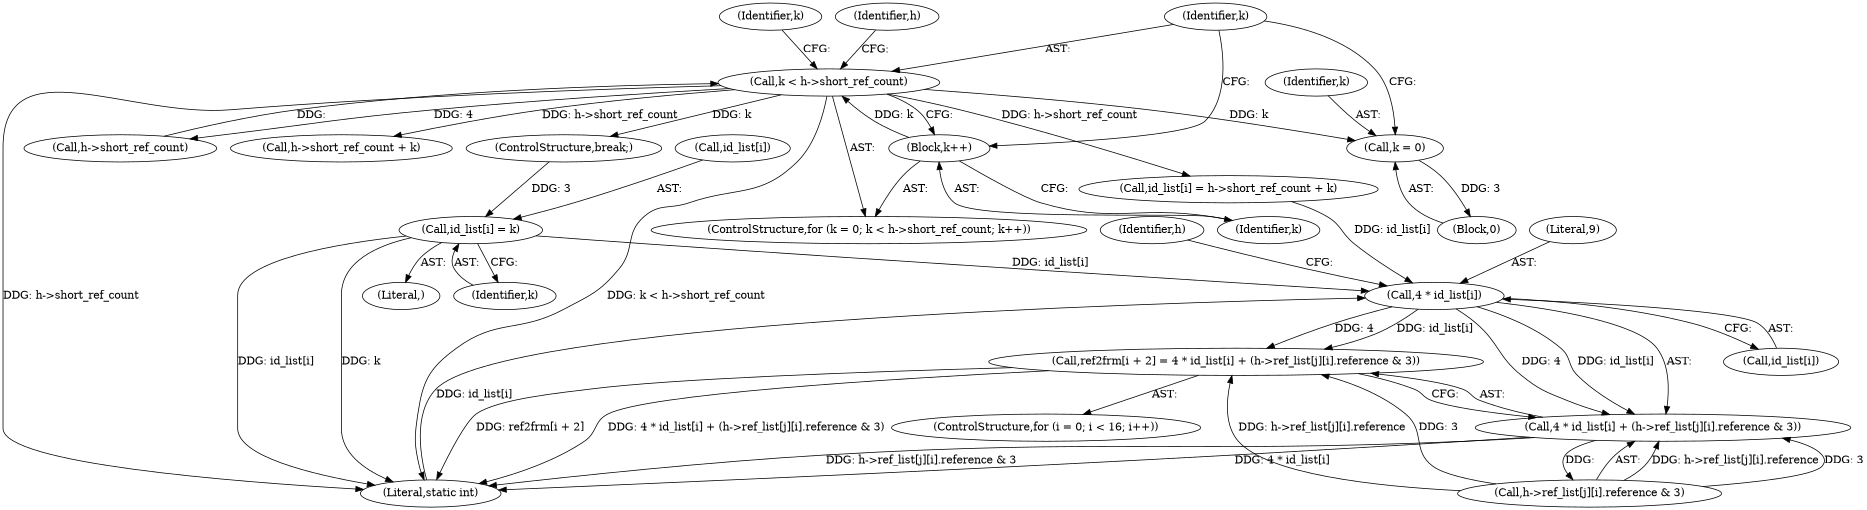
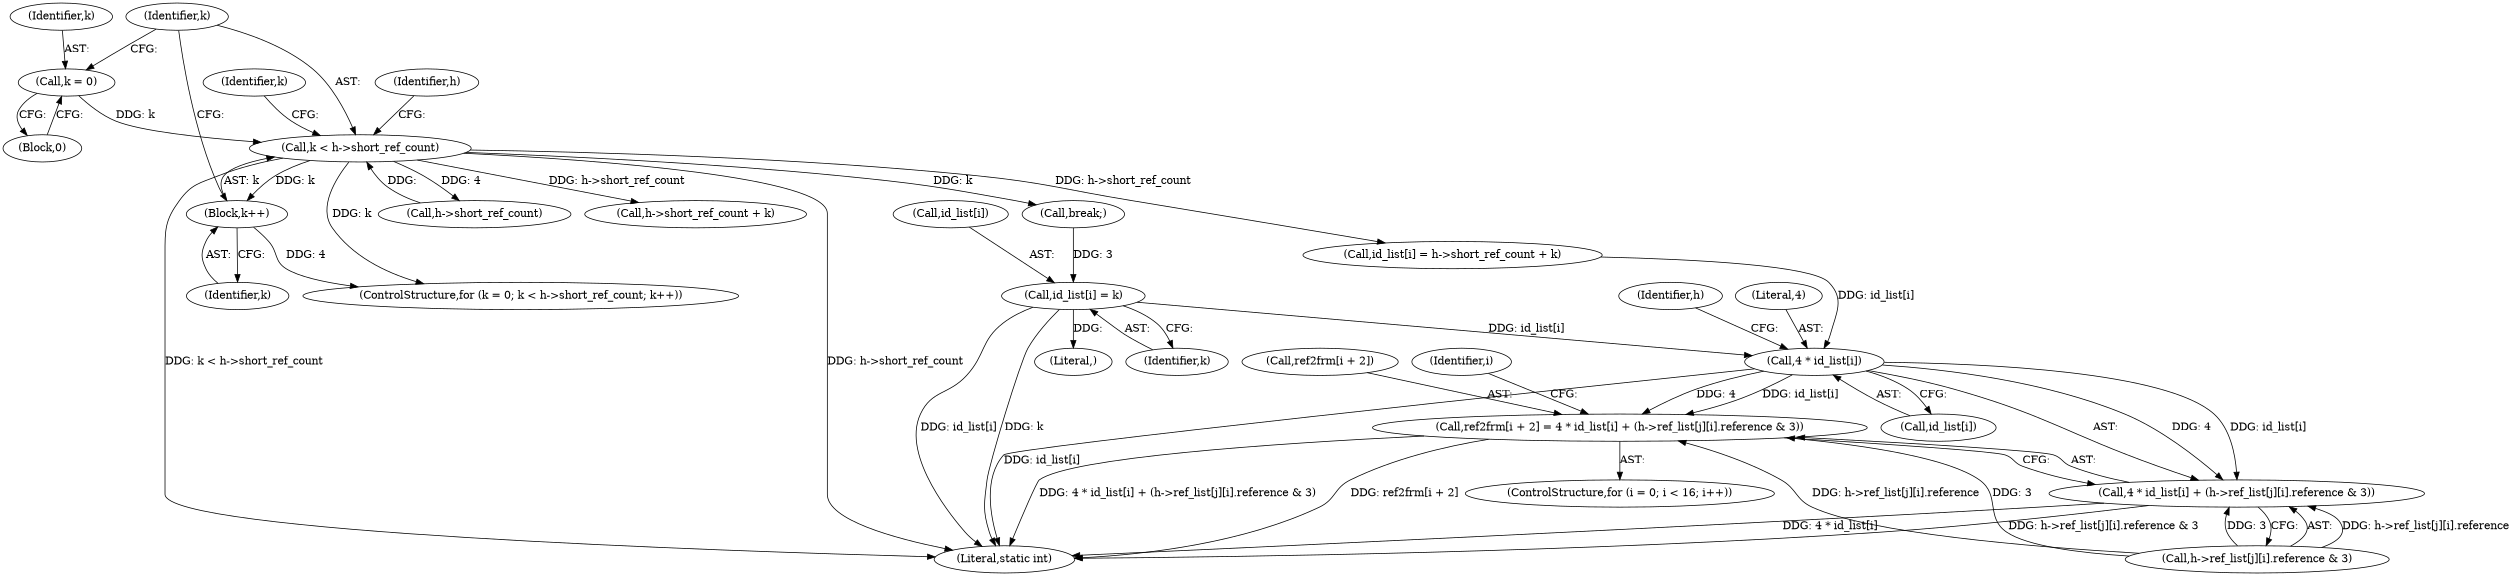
(1137, 108) -> (162, 132)
(894, 115) -> (241, 181)
(941, 115) -> (295, 181)
(564, 148) -> (1073, 214)
(864, 148) -> (352, 214)
(917, 189) -> (306, 255)
(1423, 189) -> (72, 115)
(1481, 189) -> (34, 115)
(1573, 230) -> (1779, 296)
(435, 263) -> (1090, 329)
(845, 320) -> (1335, 414)
none -> (1320, 362)
none -> (1462, 362)
(1582, 461) -> (2286, 526)
